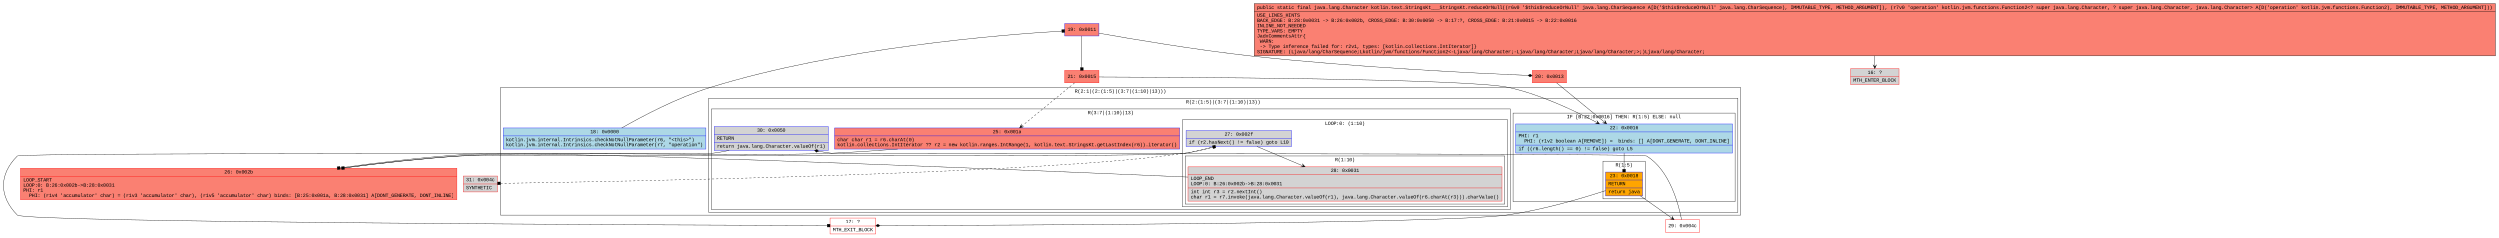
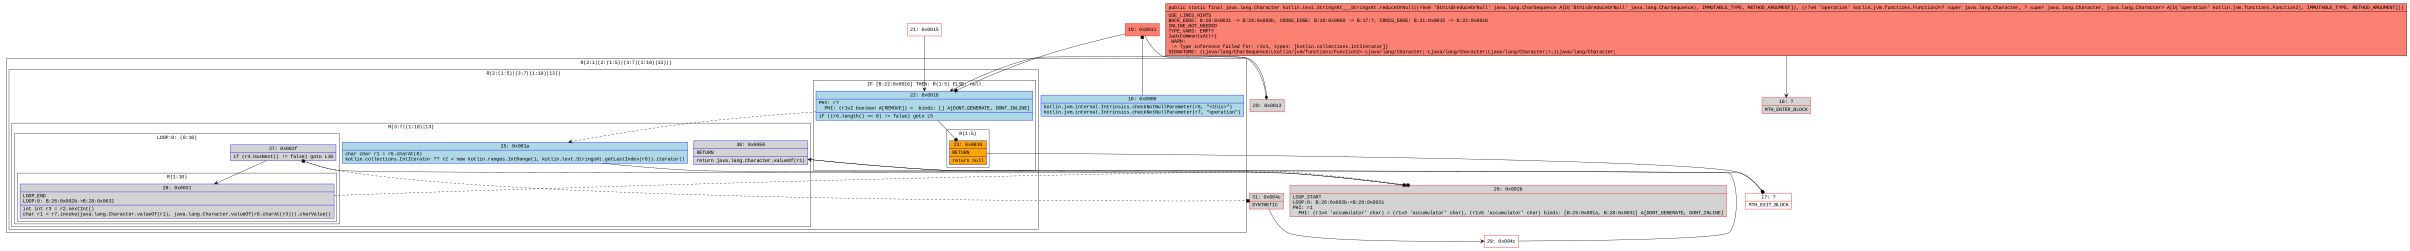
(1082, 30) -> (1142, 30)
(1082, 51) -> (1048, 54)
(1082, 77) -> (924, 30)
(1549, 77) -> (1267, 106)
(1048, 104) -> (712, 121)
(1345, 124) -> (177, 138)
(1530, 136) -> (830, 103)
(1007, 139) -> (515, 153)
(1239, 142) -> (283, 156)
(1292, 154) -> (1407, 171)
(764, 160) -> (870, 179)
(239, 184) -> (1508, 201)
(1345, 184) -> (177, 201)
(1624, 192) -> (968, 160)
(1656, 207) -> (1369, 240)
